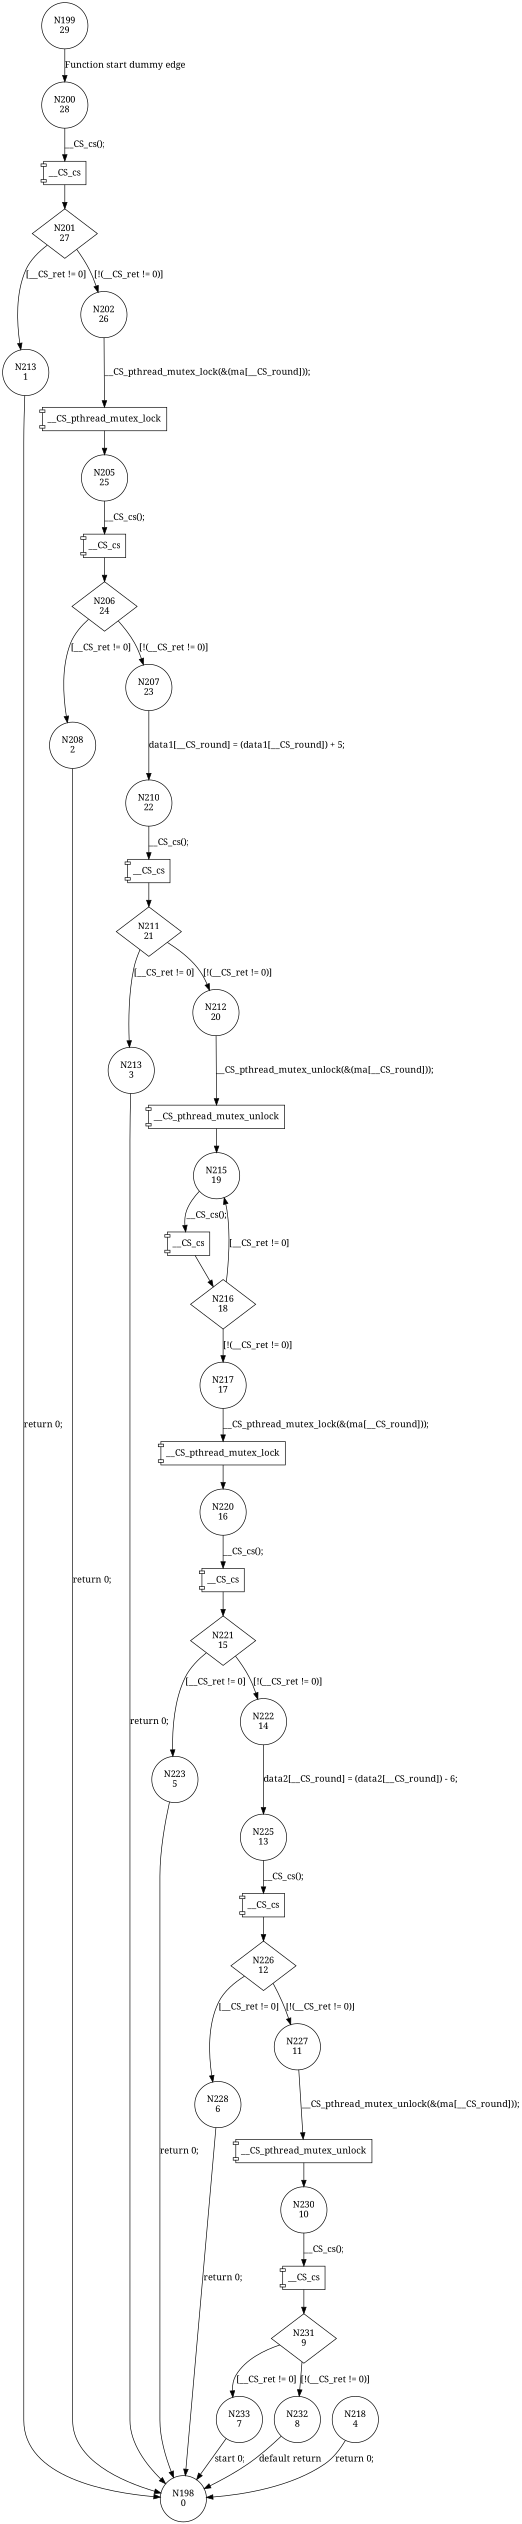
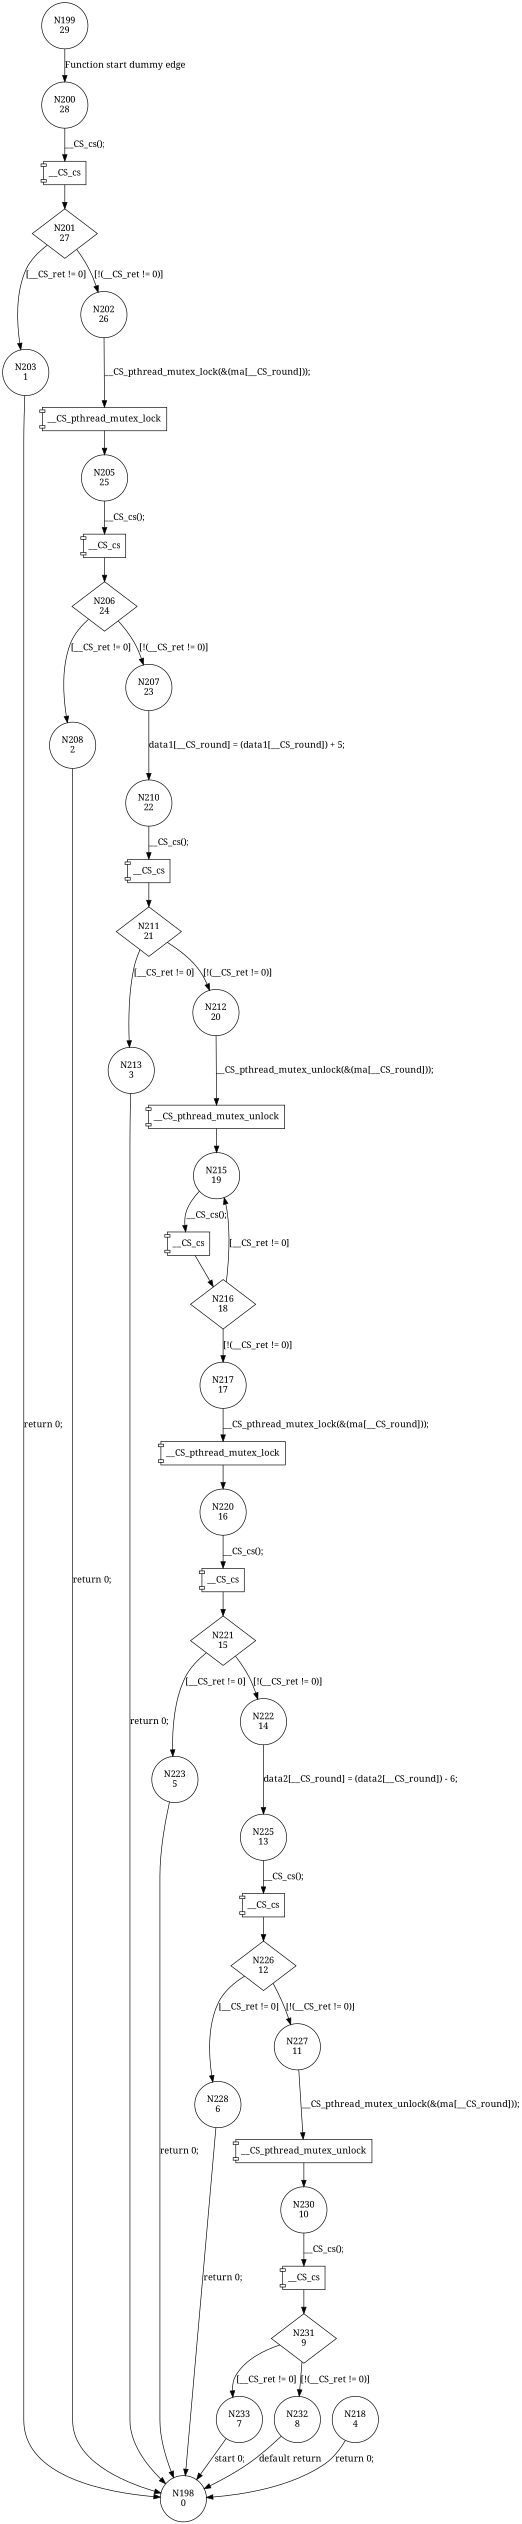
(26, 372) -> (26, 372)
